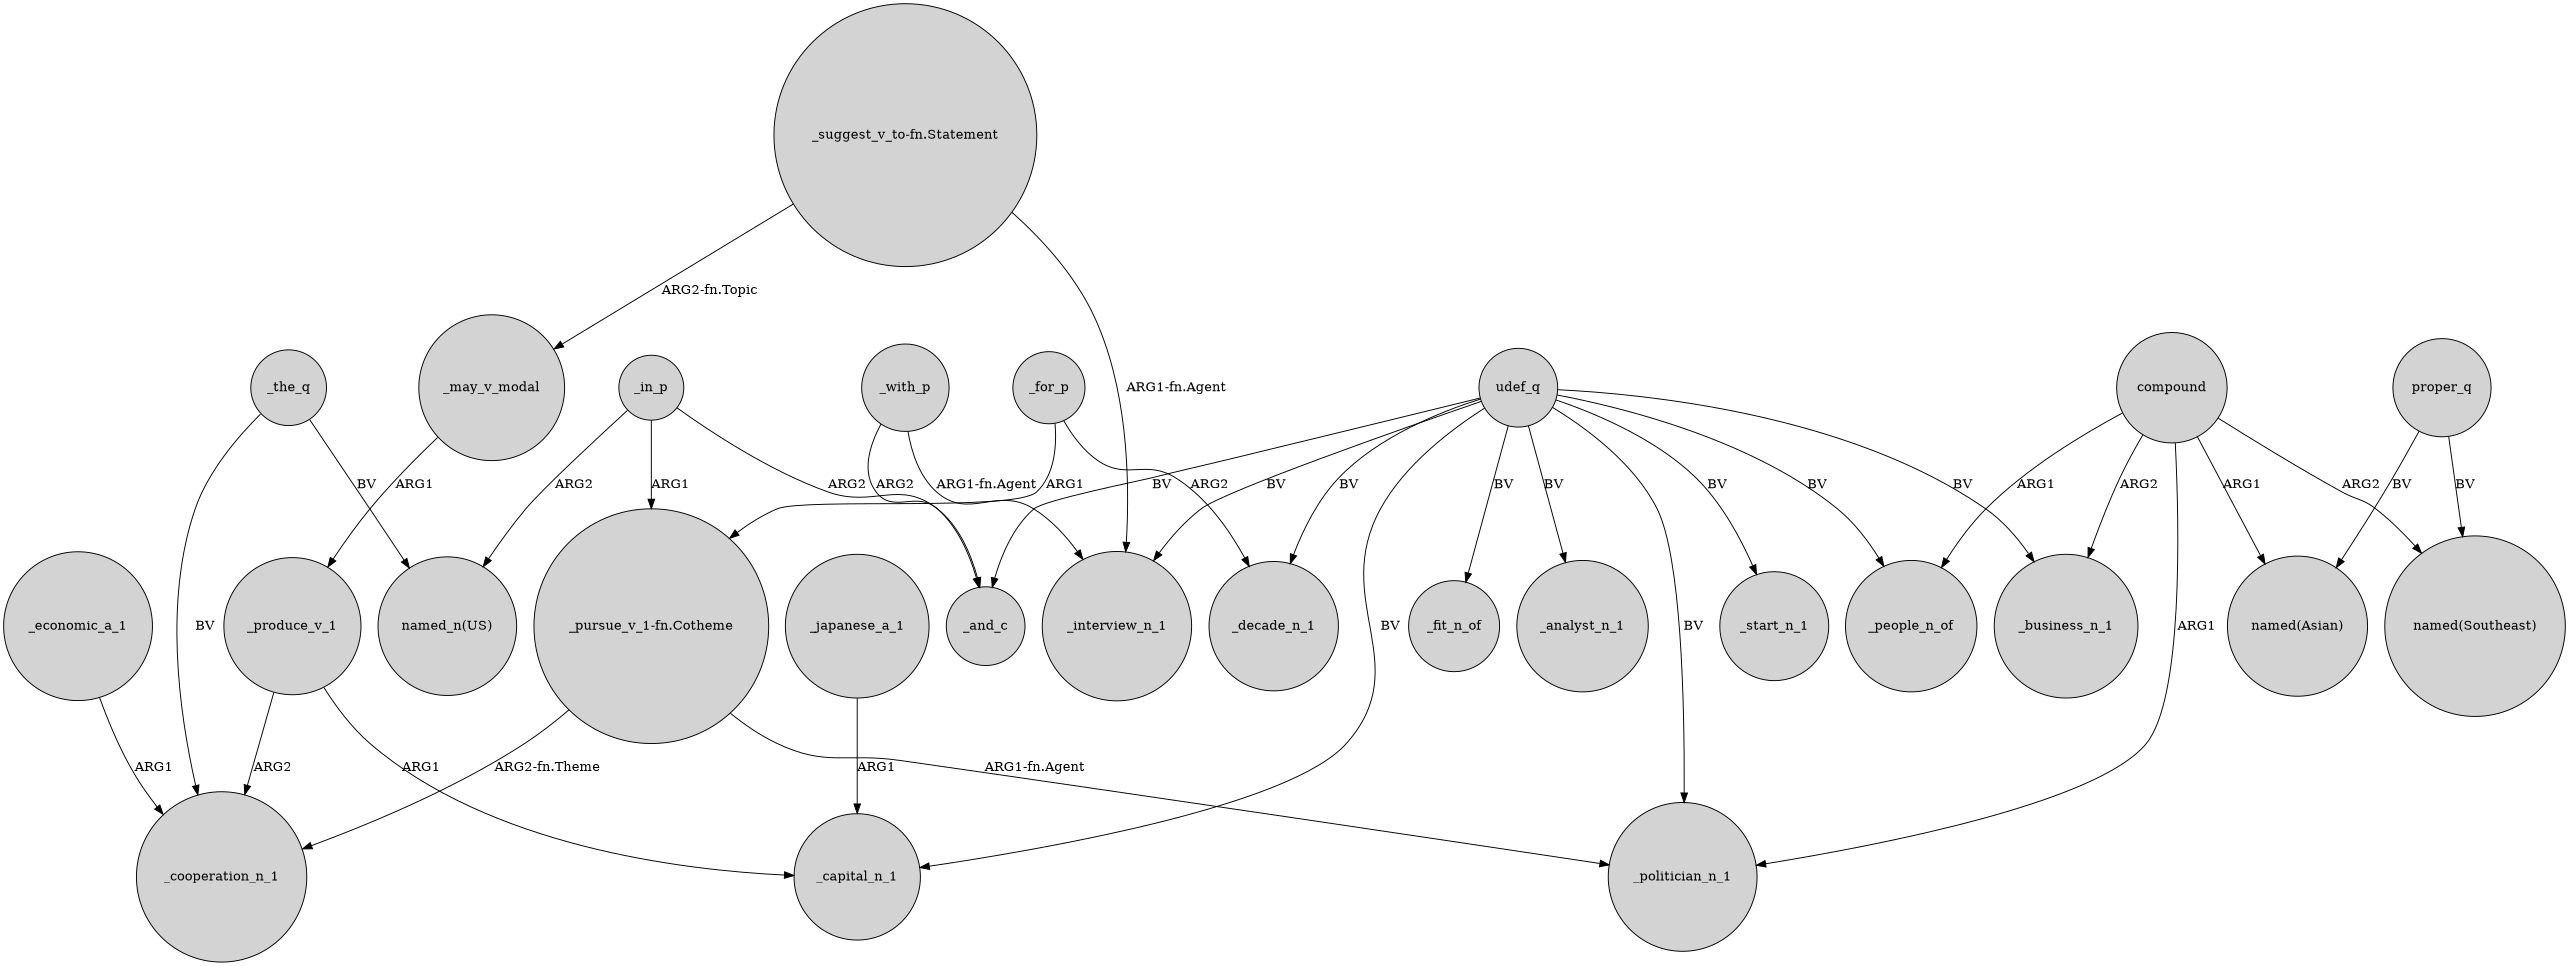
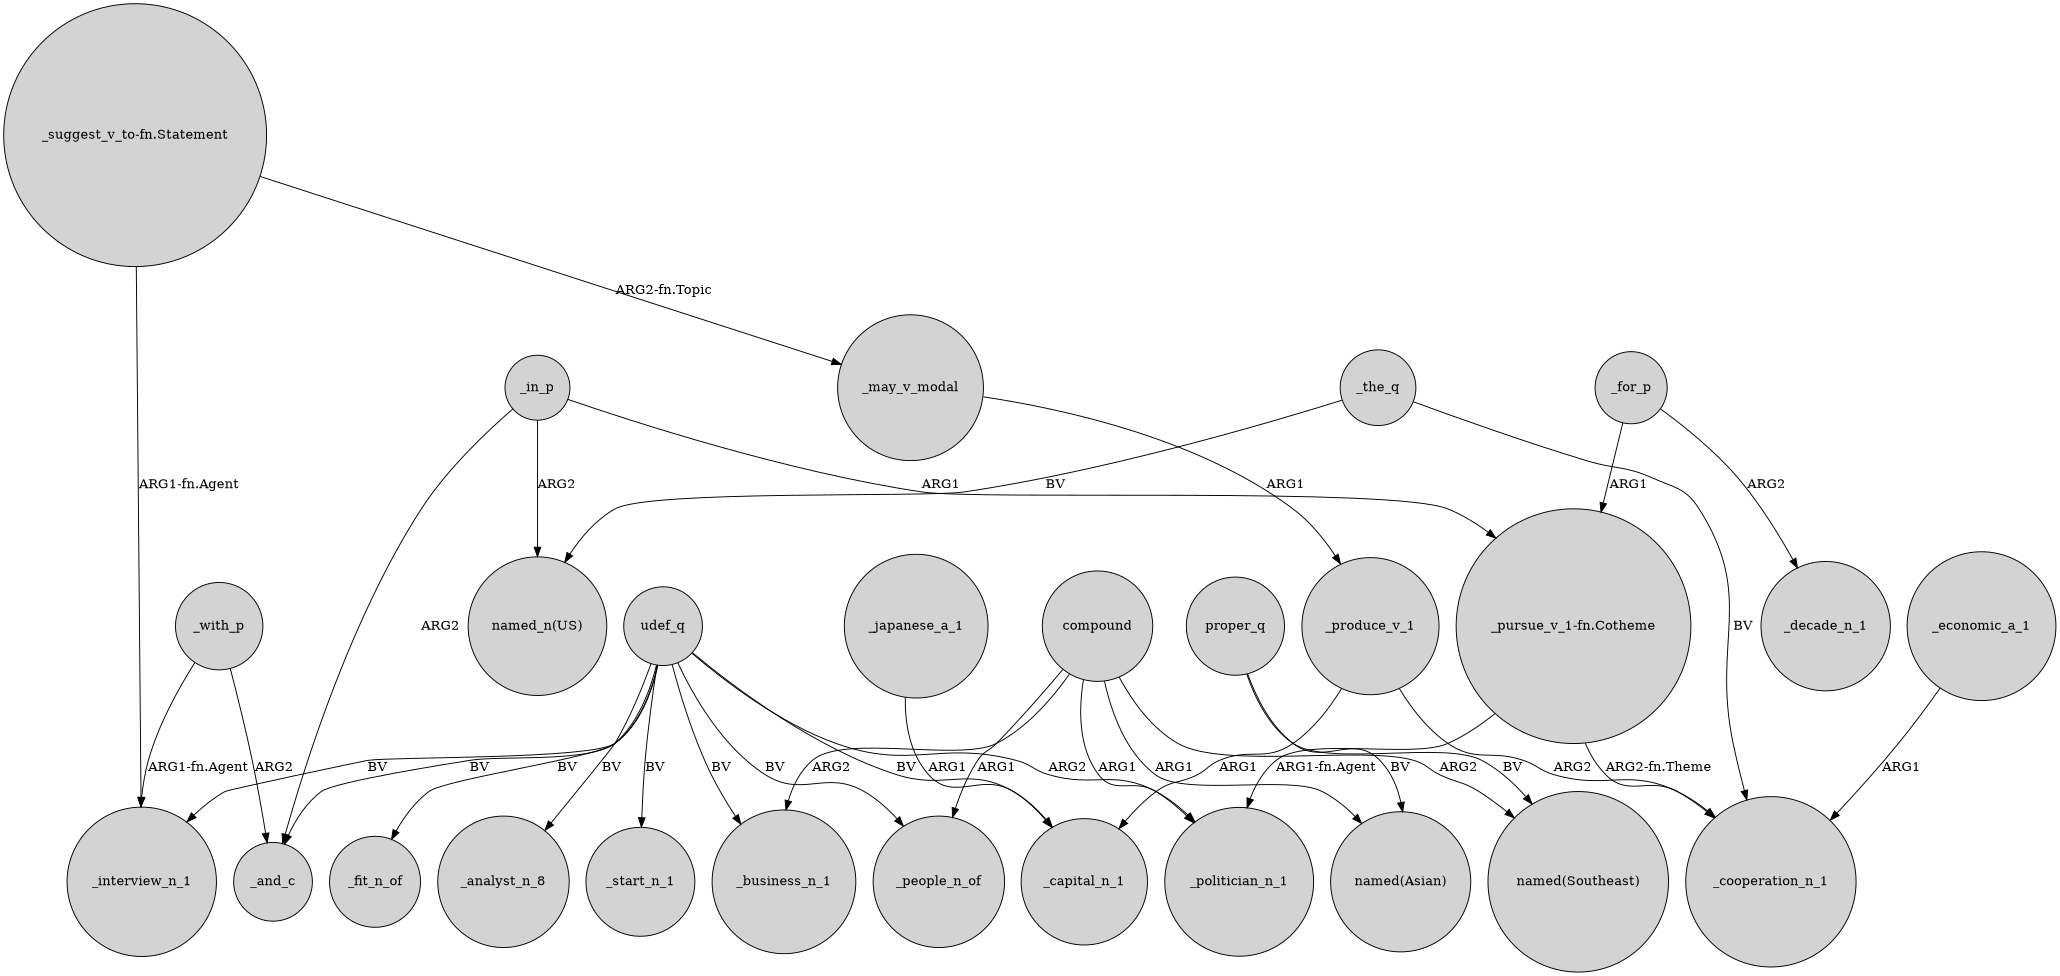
(1367, 454) -> none
(1583, 626) -> (503, 882)
(1693, 626) -> (1068, 767)
